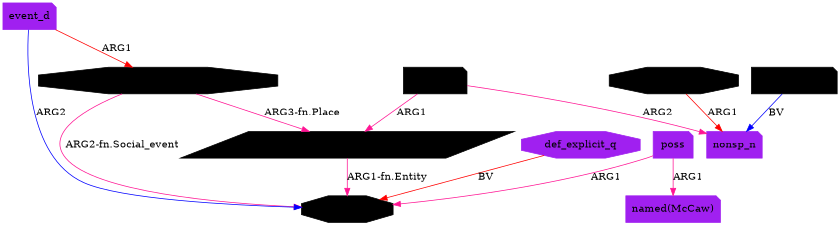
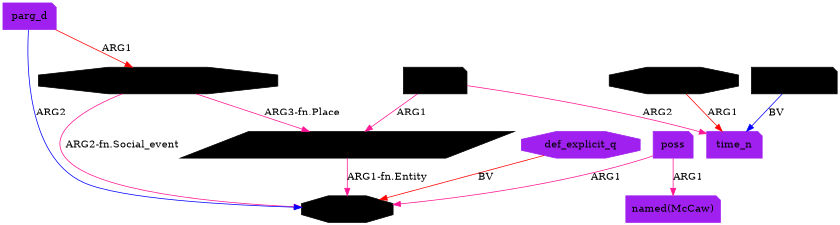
(30, 16) -> (30, 16)
(734, 145) -> (734, 145)
